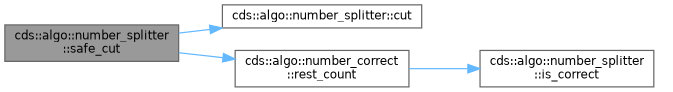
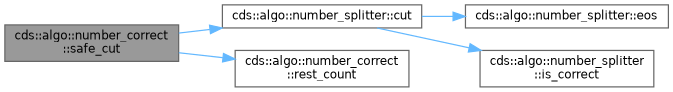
none -> (567, 16)
(92, 43) -> (92, 43)
(438, 69) -> (423, 38)
